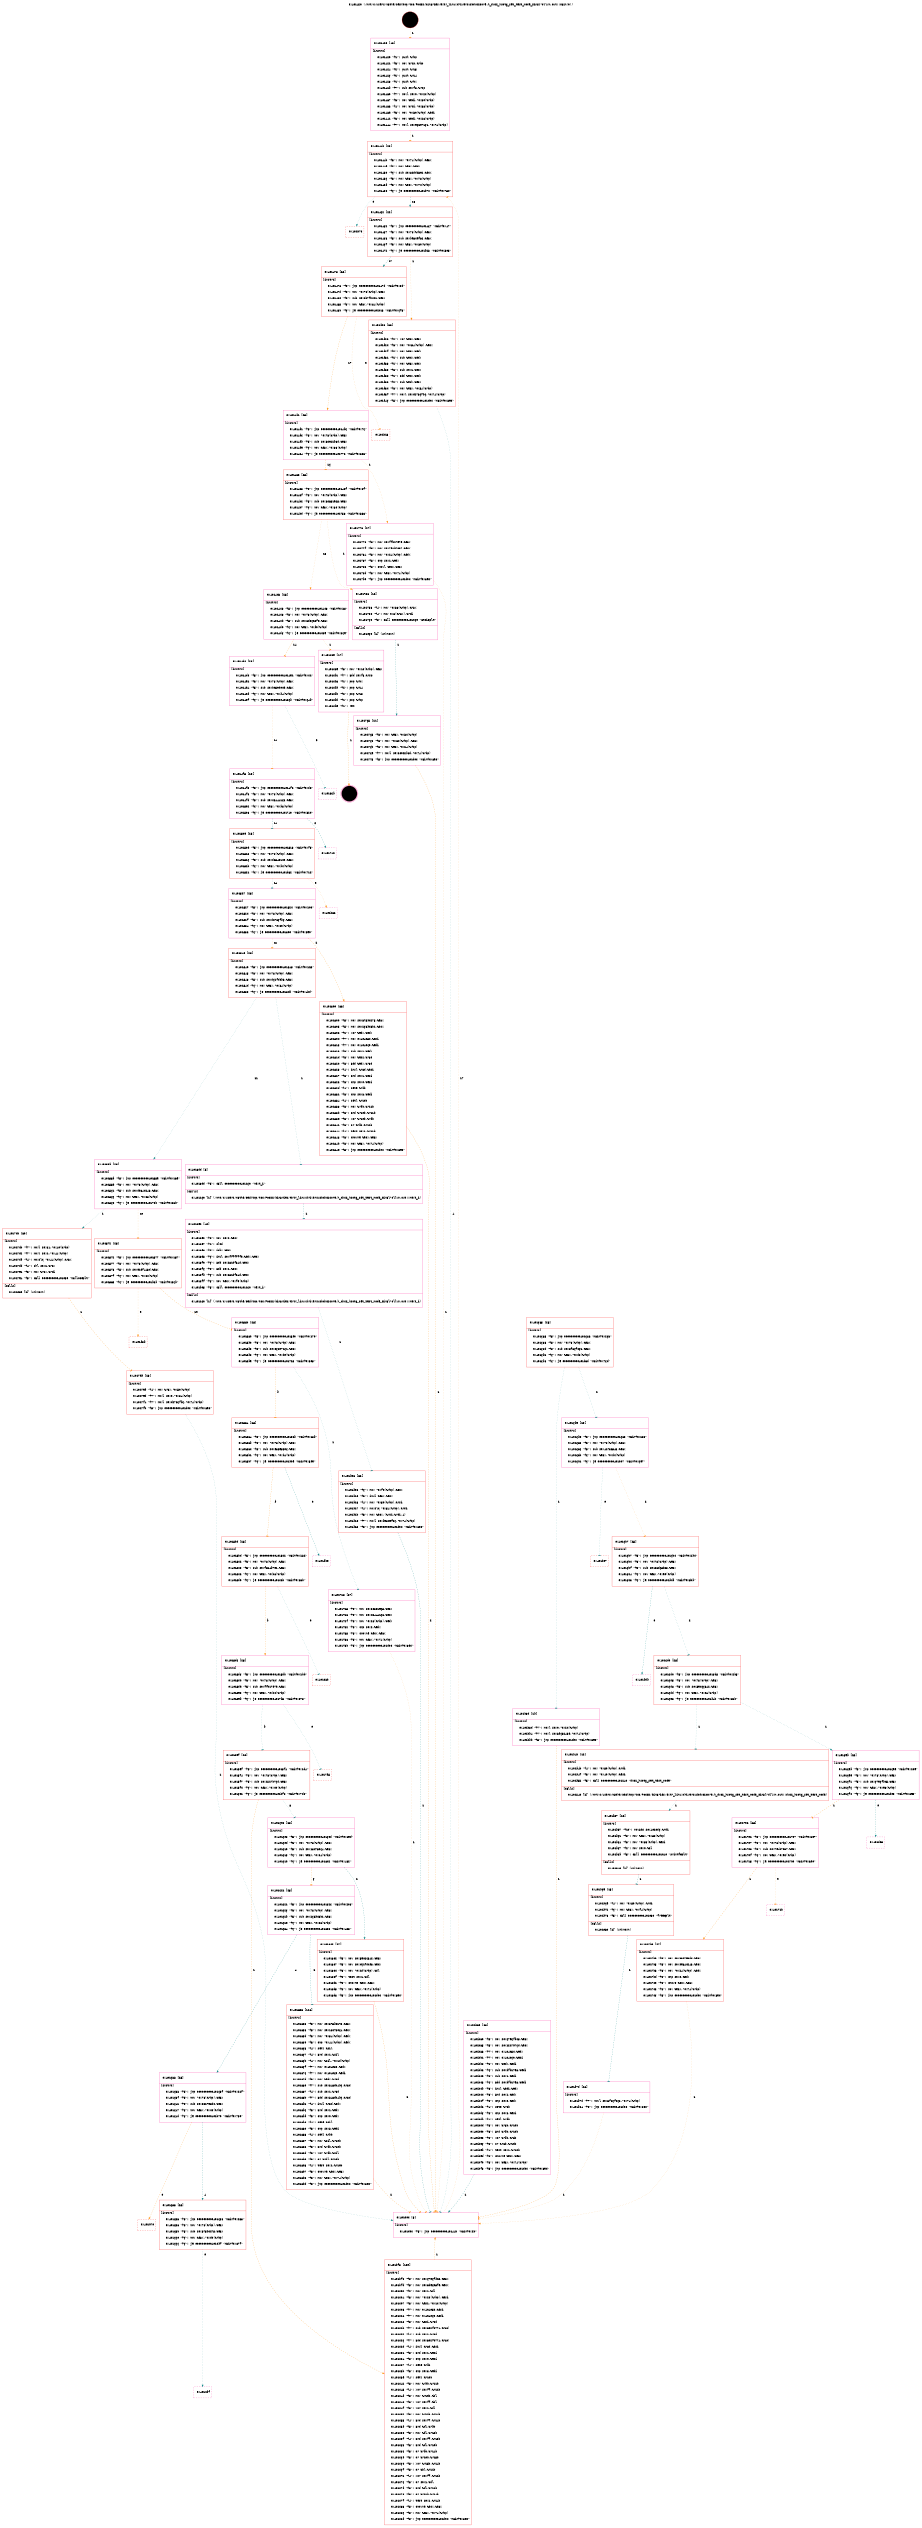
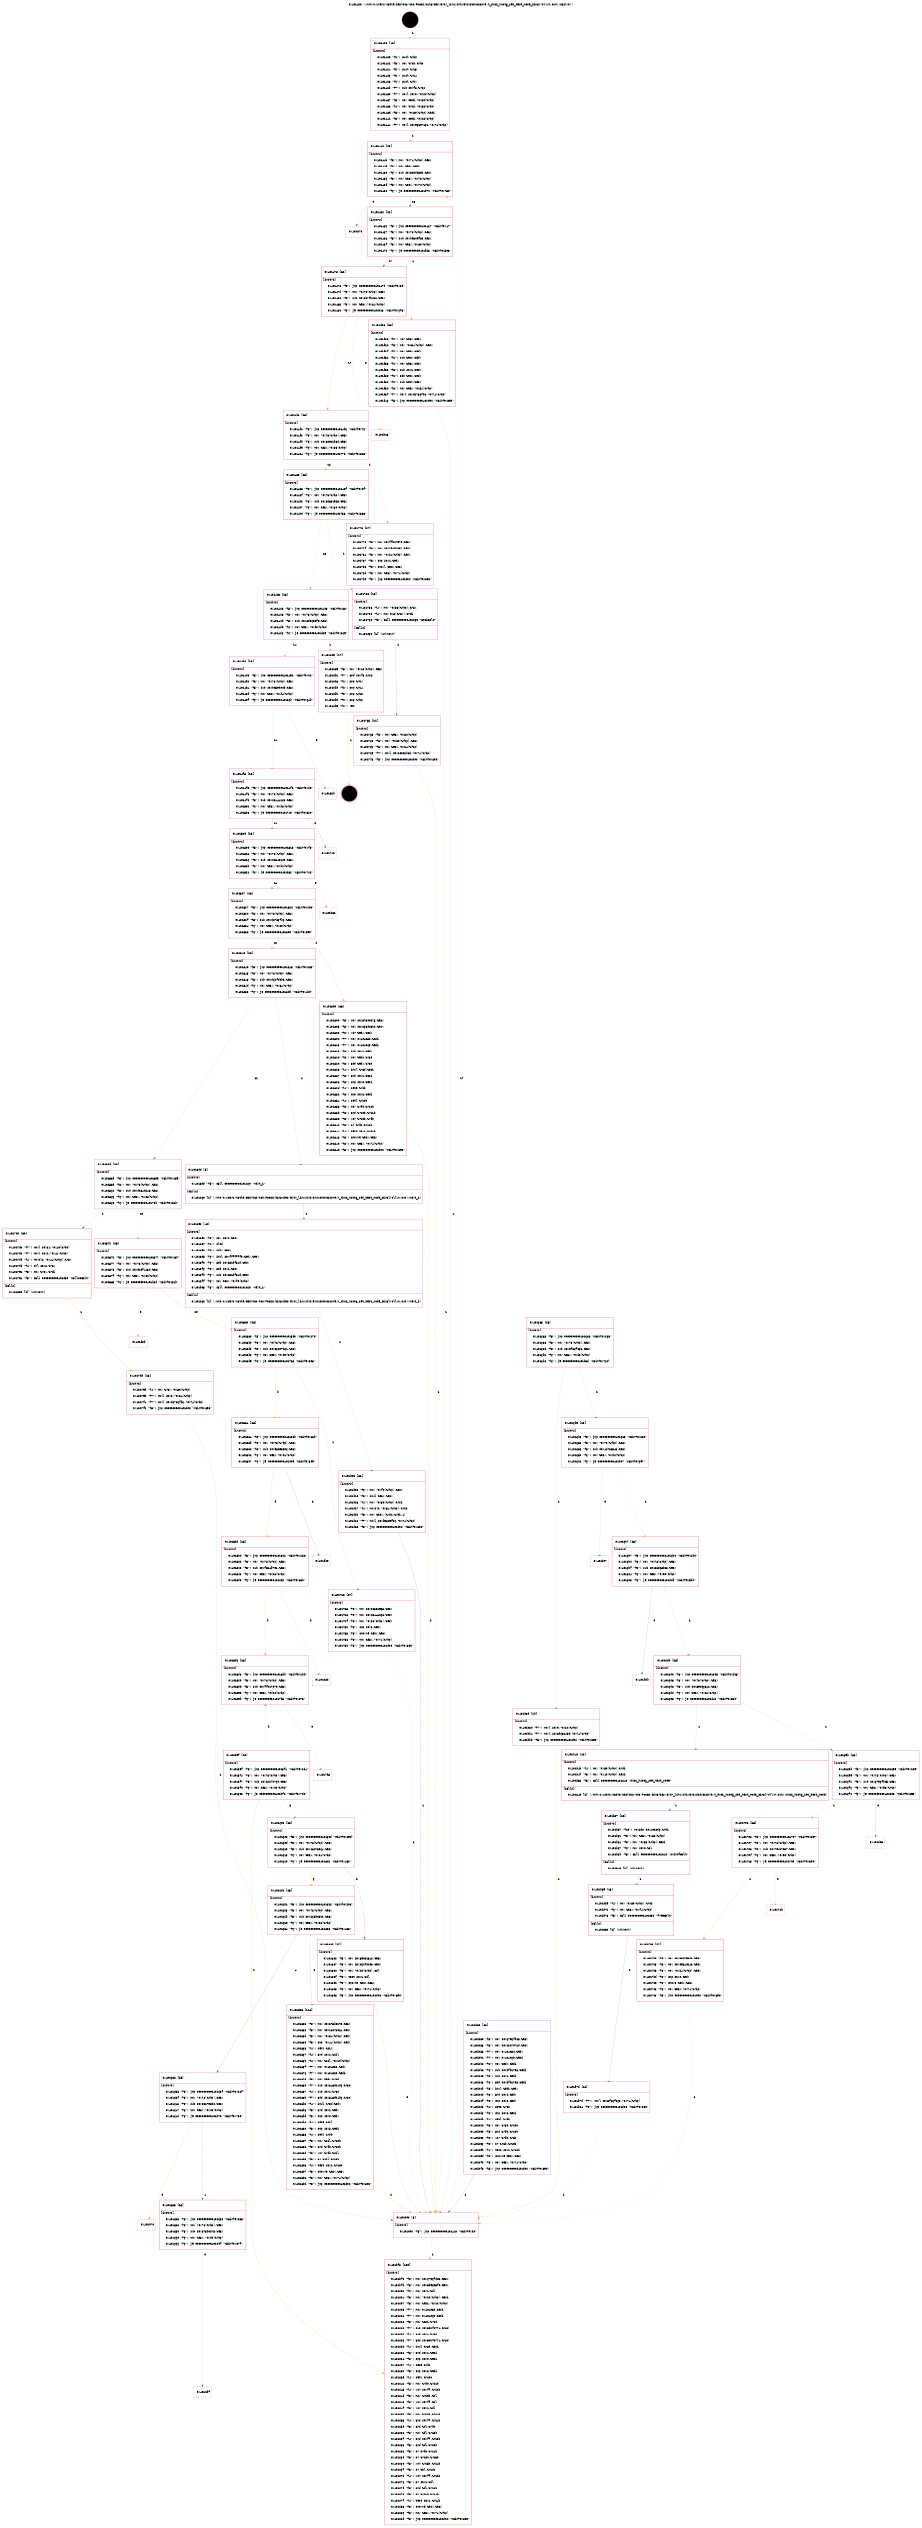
(261, 1727) -> (266, 1728)
(435, 2249) -> (431, 2247)
